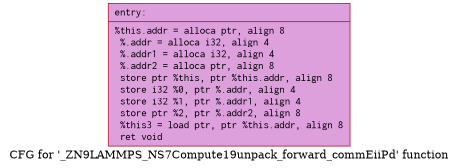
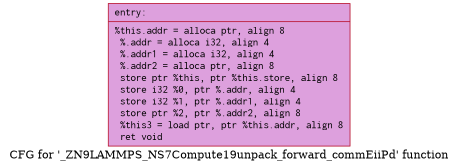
(224, 78) -> (226, 78)
